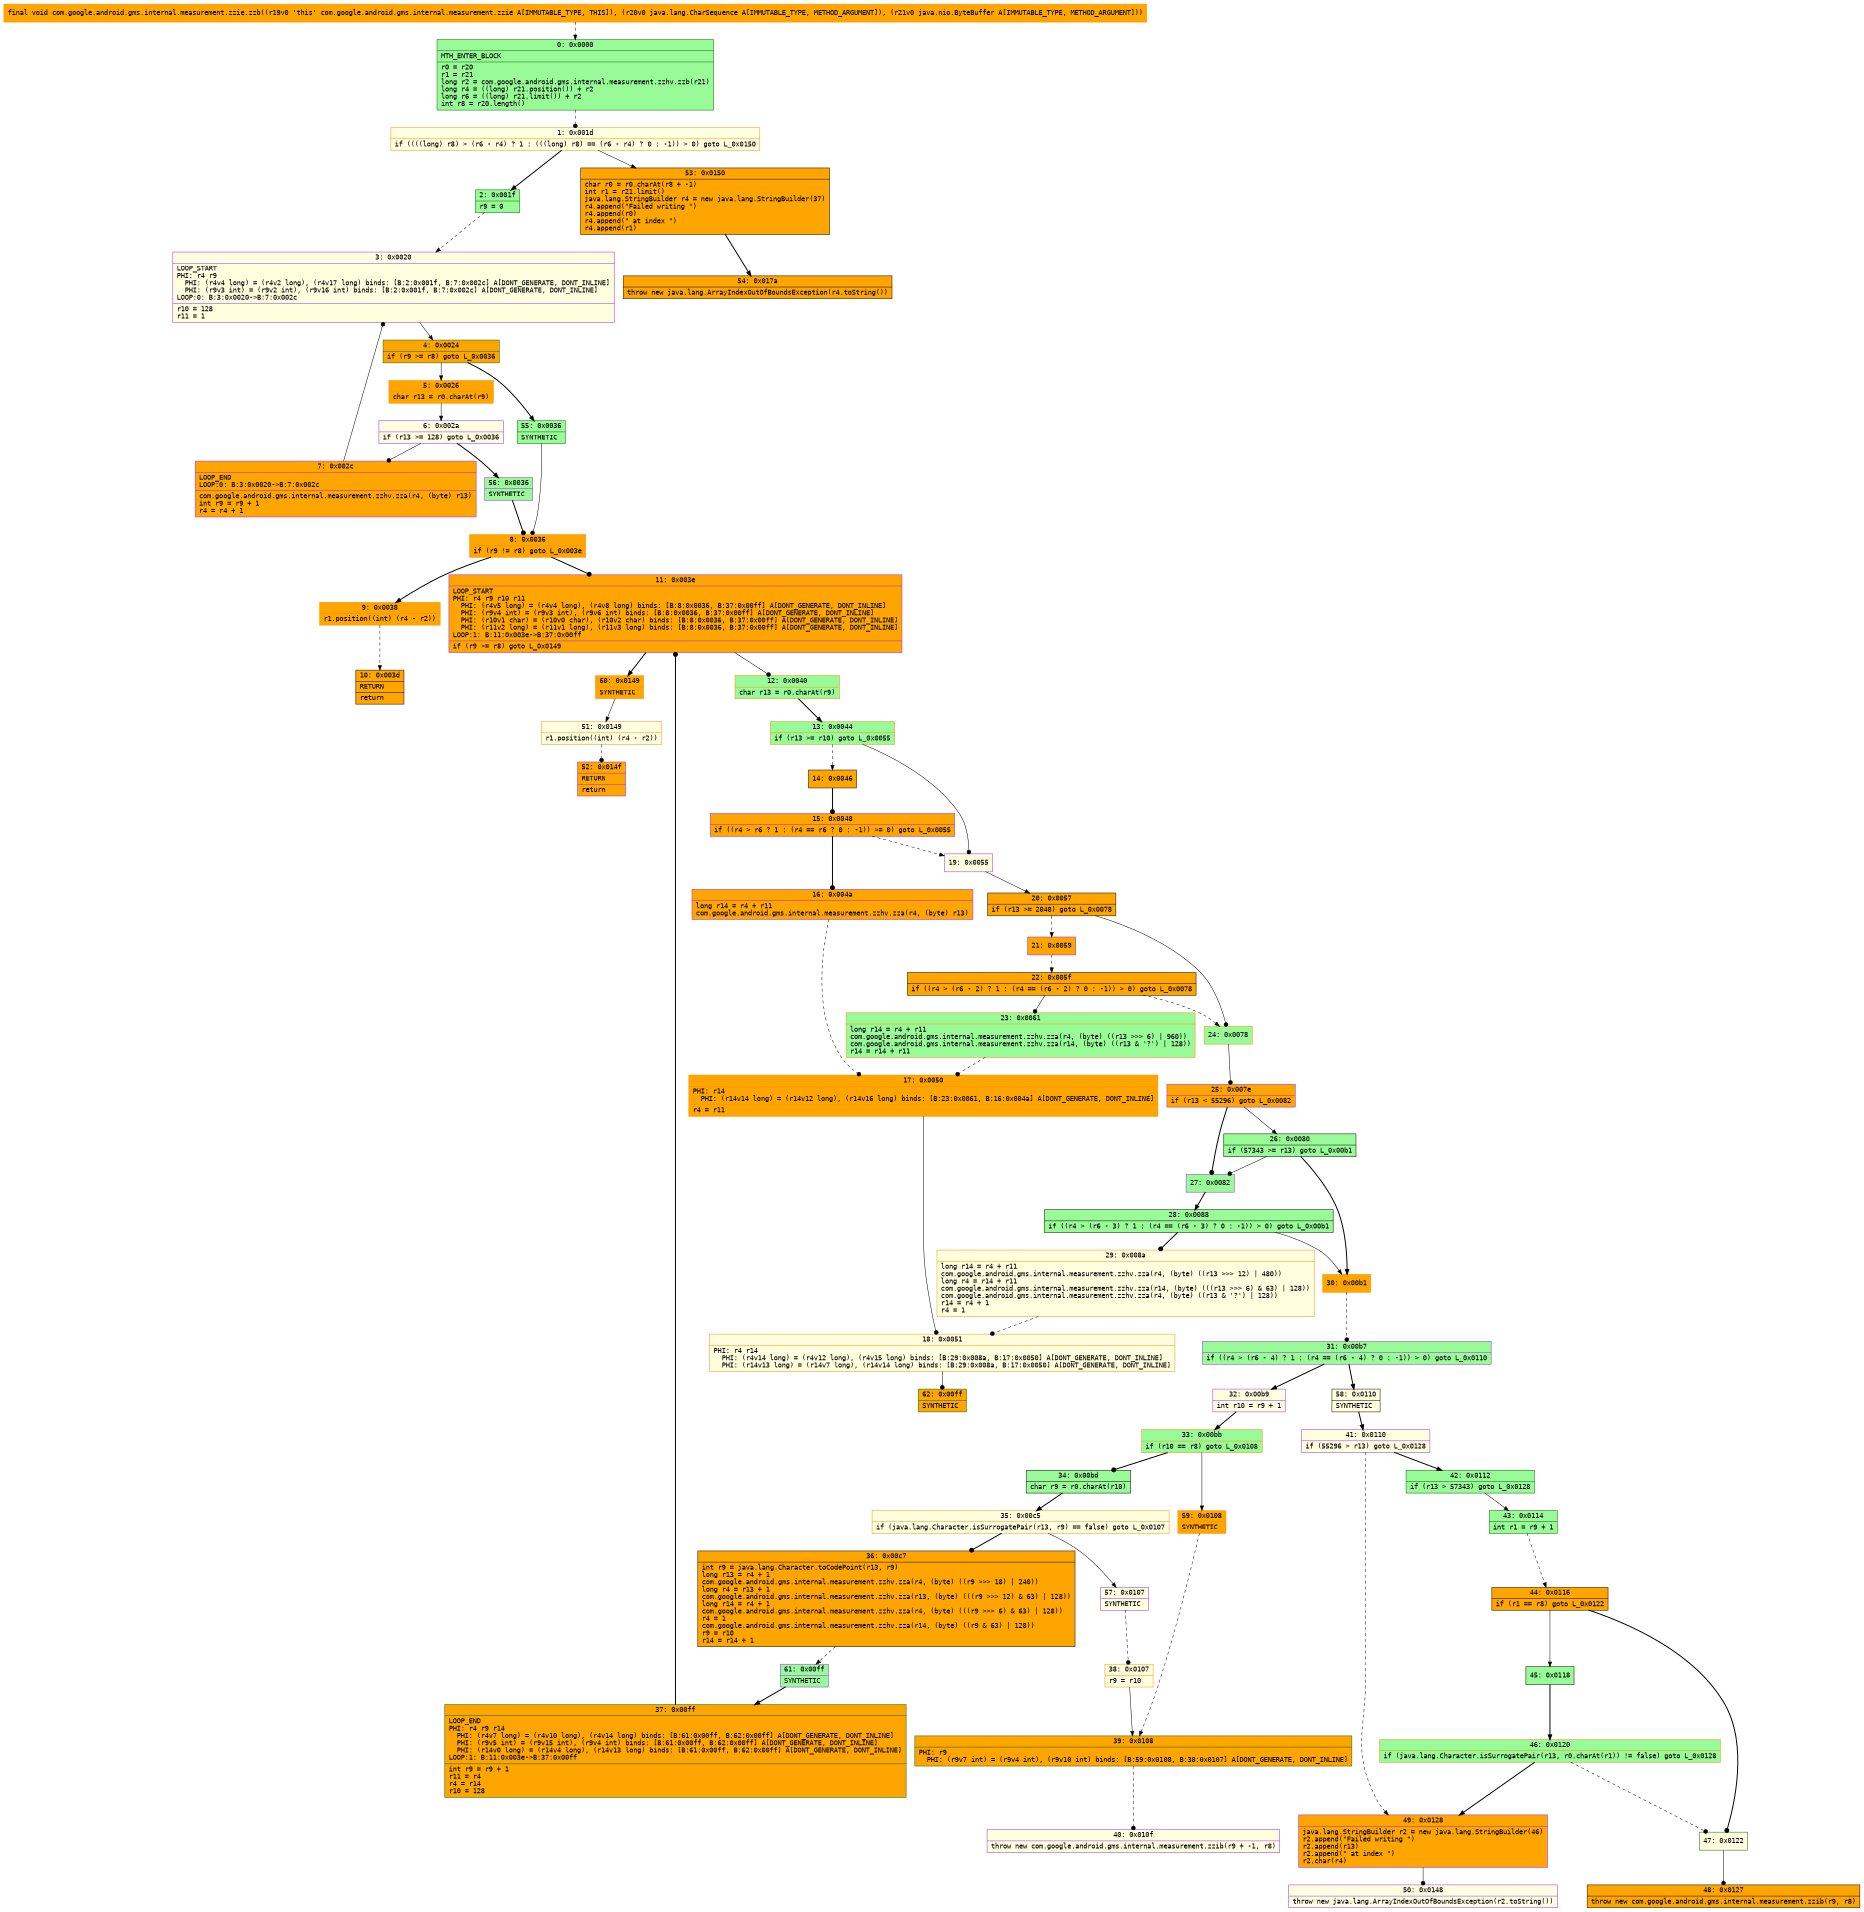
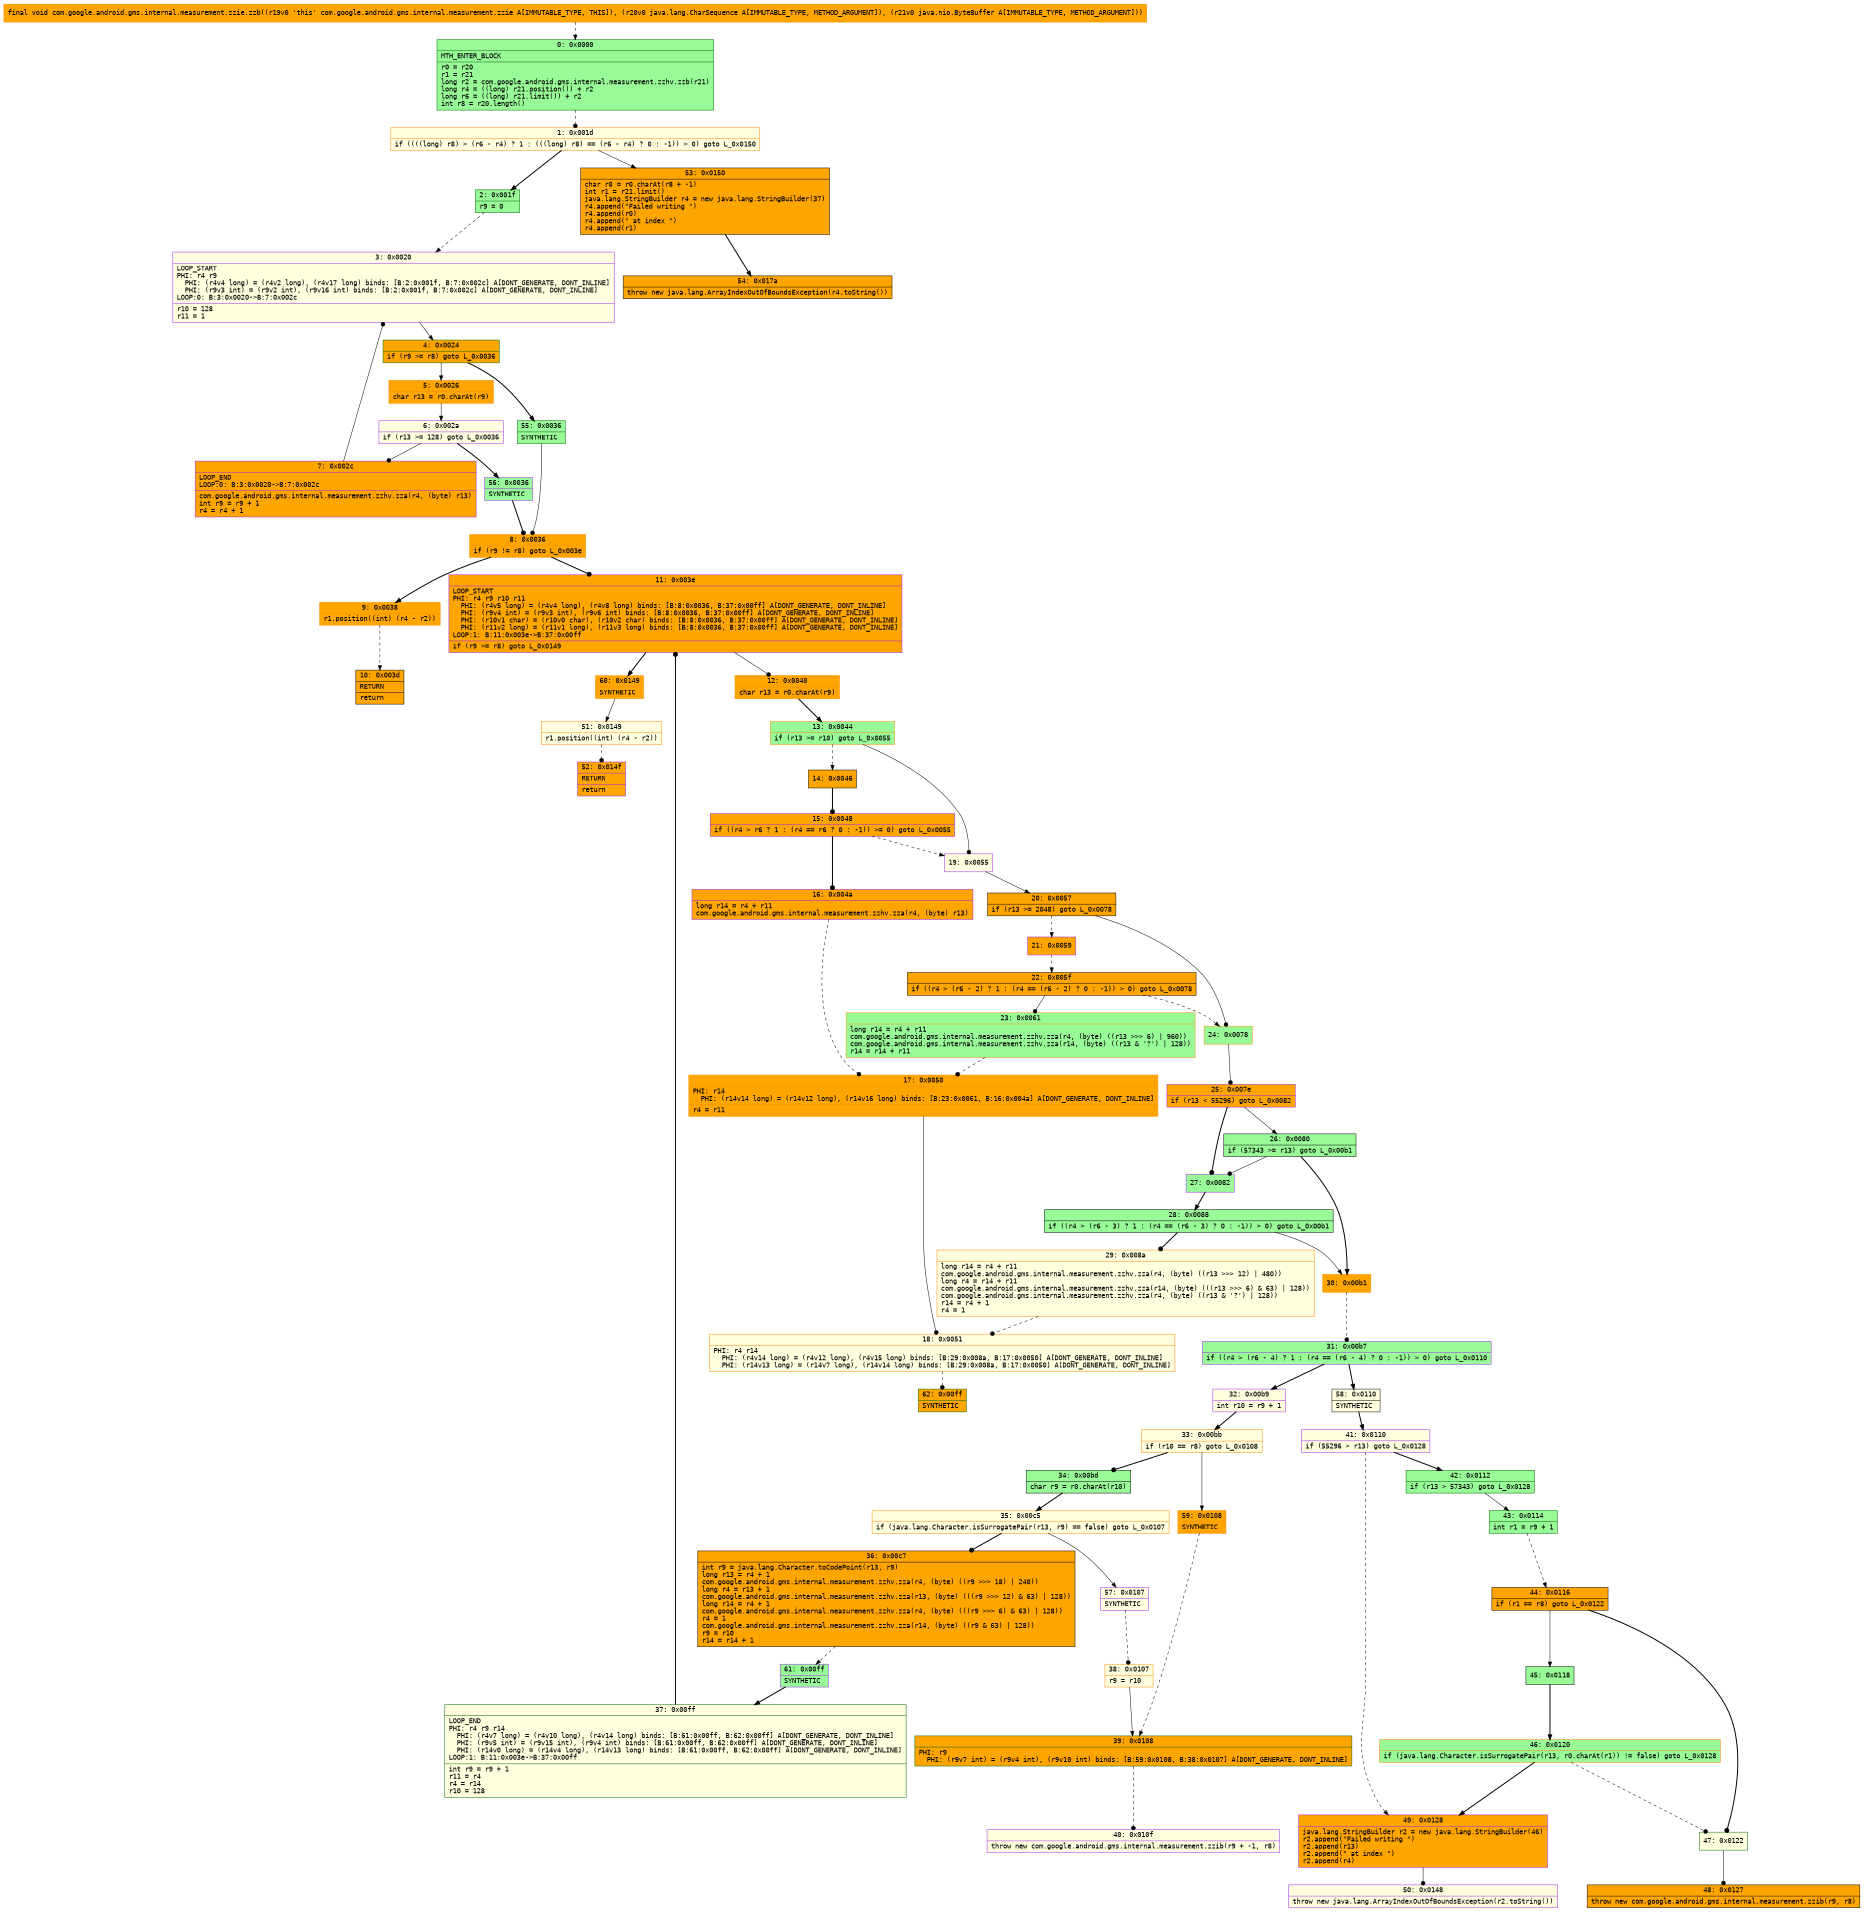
(787, 687) -> (787, 687)
(942, 1378) -> (942, 1378)
(1202, 1441) -> (1202, 1441)
(675, 1751) -> (675, 1751)
(1325, 1861) -> (1329, 1861)
